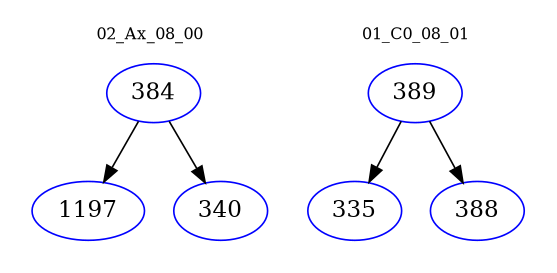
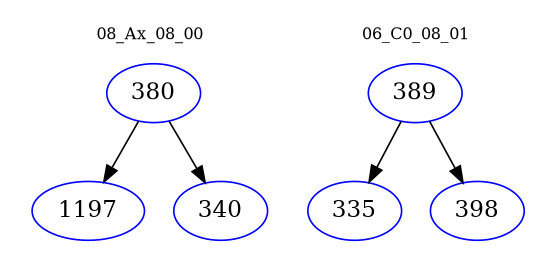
(150, 35) -> (150, 35)
(416, 35) -> (416, 35)
(154, 93) -> (154, 93)
(477, 211) -> (477, 211)
